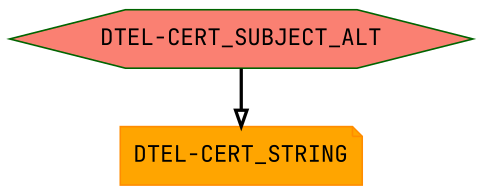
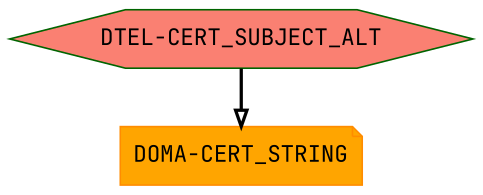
(241, 156) -> (241, 156)
